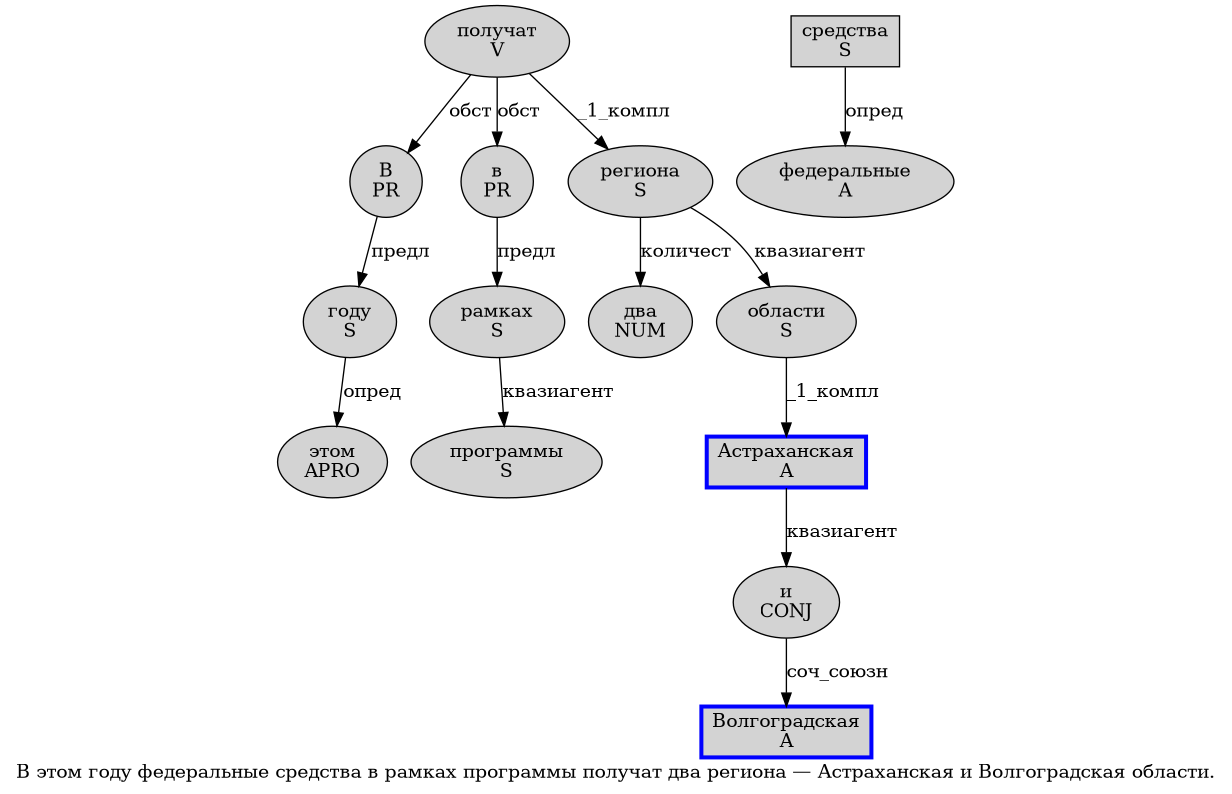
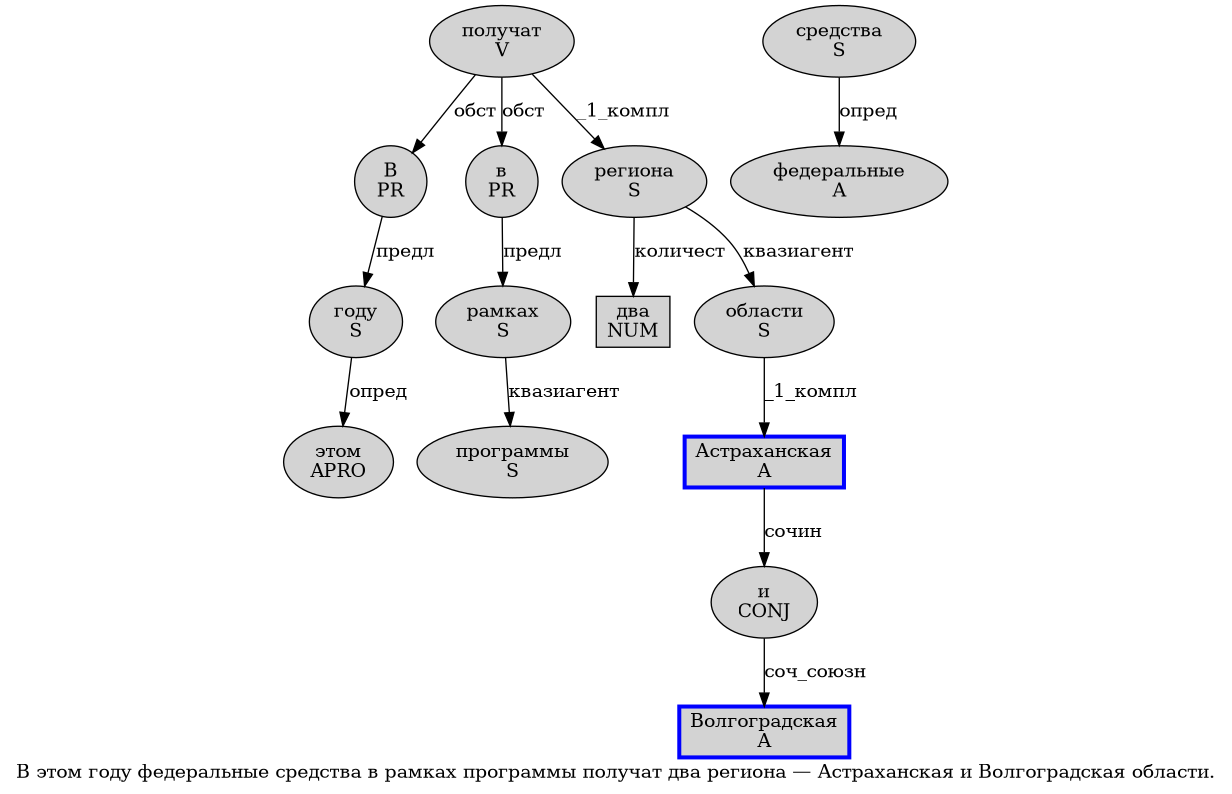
(845, 41) -> (839, 41)
(640, 322) -> (633, 322)
(842, 532) -> (793, 532)
